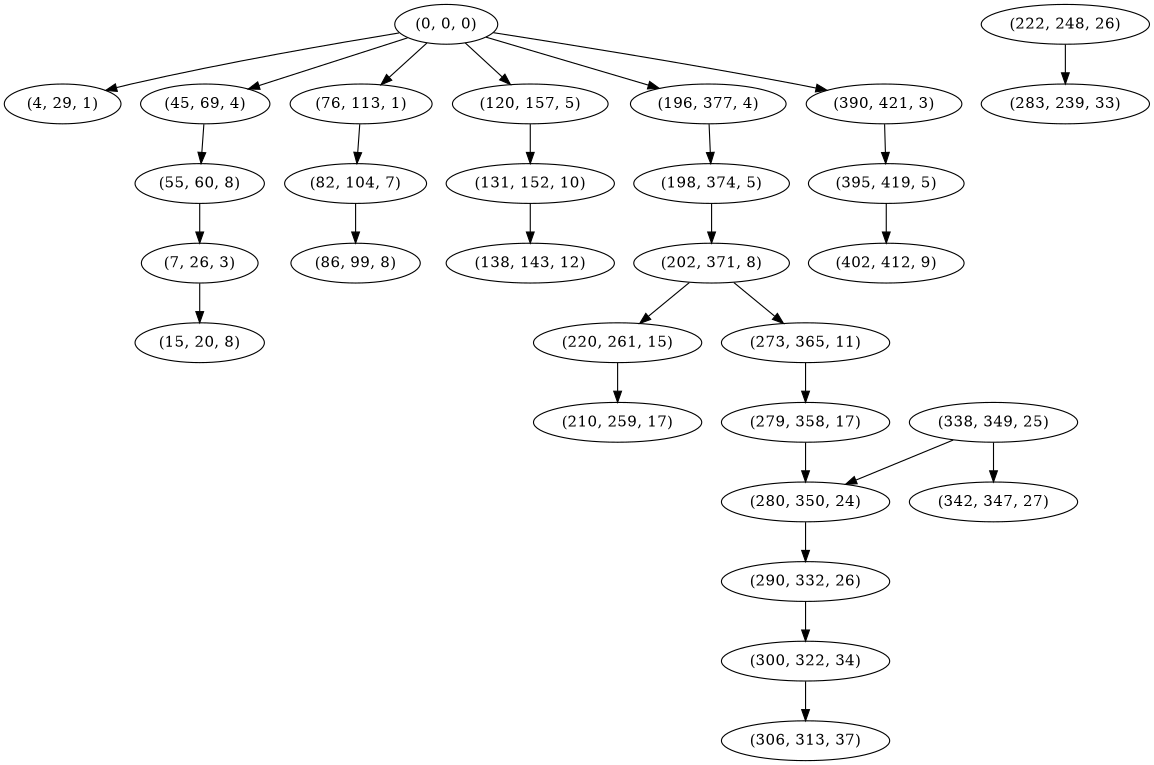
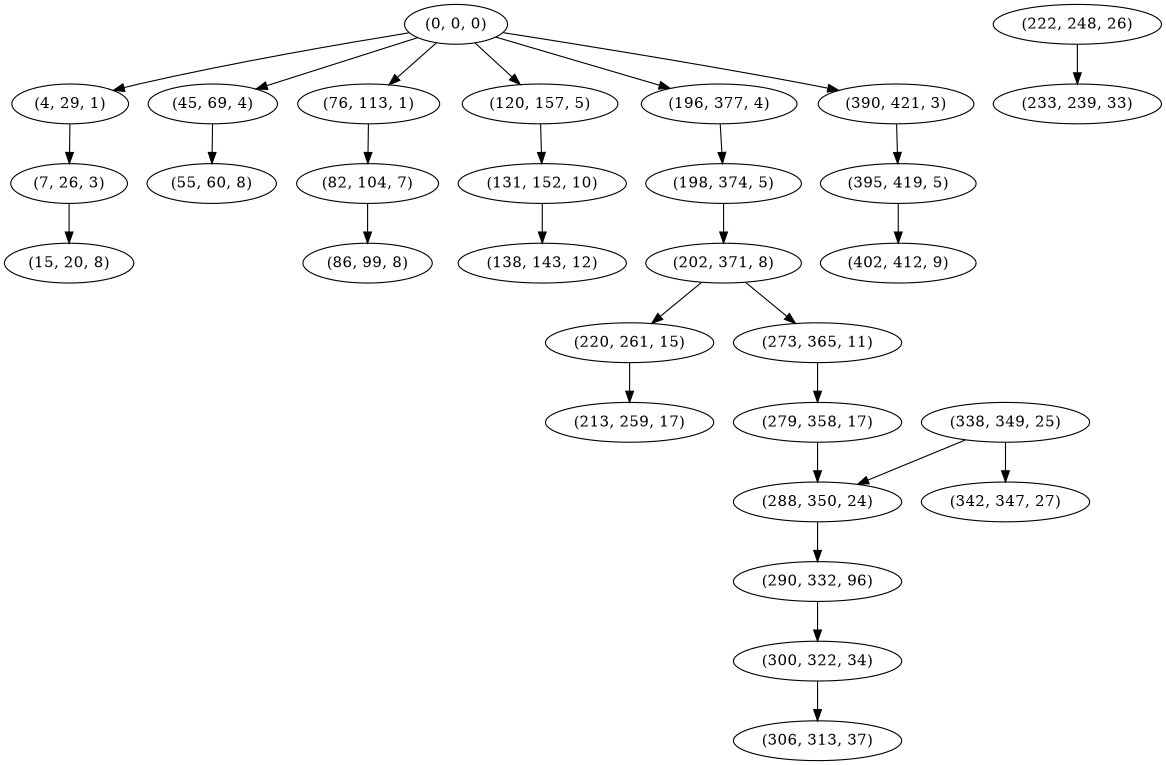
(1065, 104) -> (1077, 104)
(200, 218) -> (70, 138)
(618, 422) -> (630, 422)
(806, 502) -> (818, 502)
(806, 582) -> (818, 582)
